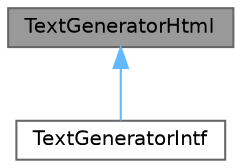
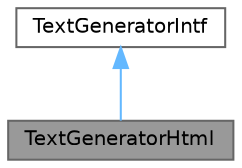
(121, 94) -> (121, 94)
